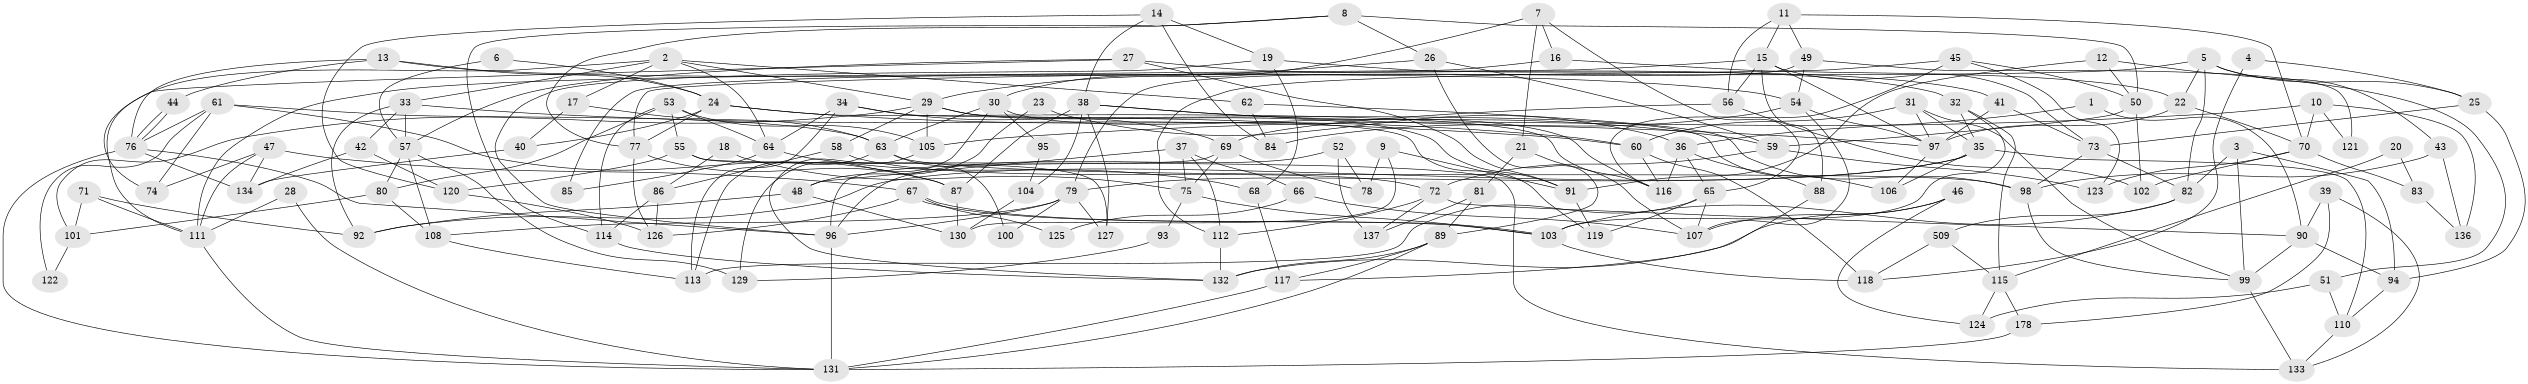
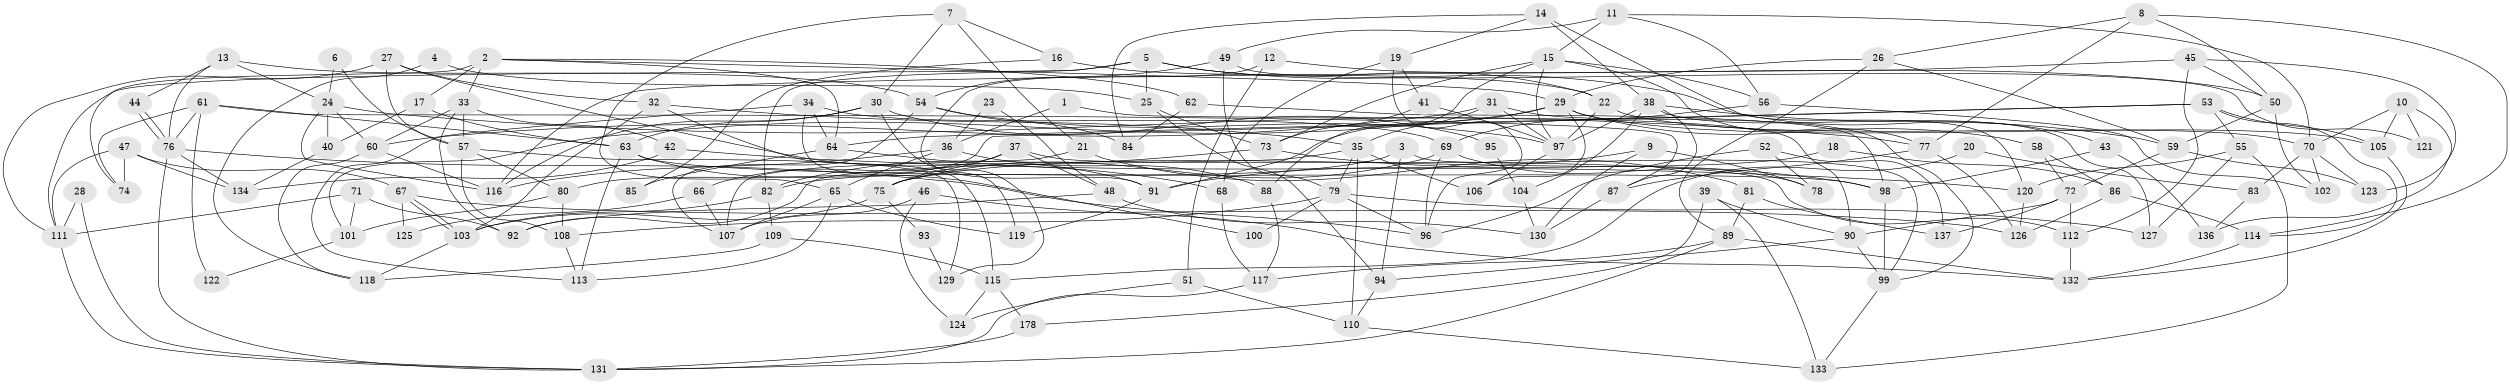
(1941, 237) -> (773, 237)
(831, 303) -> none
